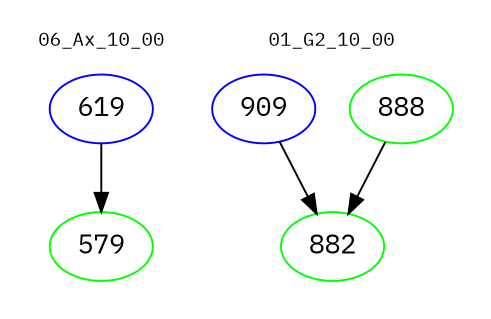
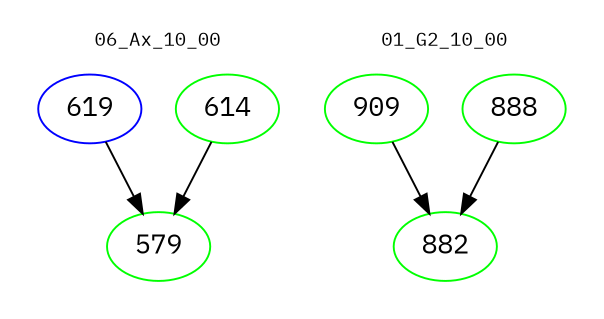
none -> (227, 109)
(264, 109) -> (376, 109)
